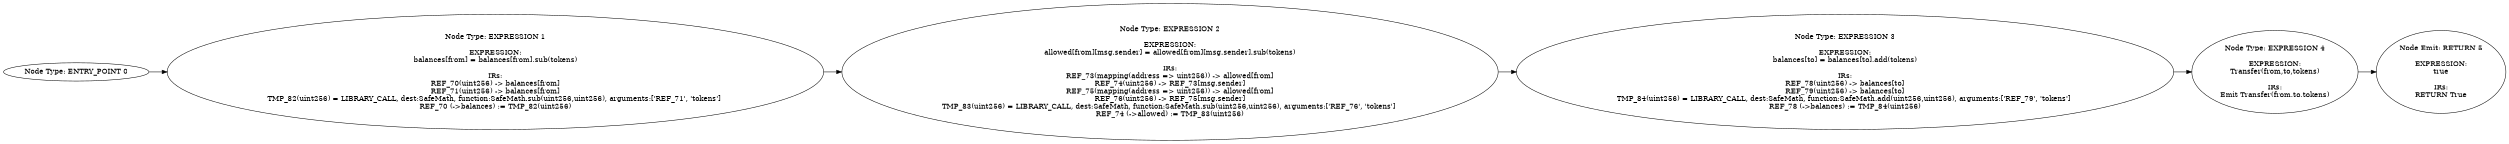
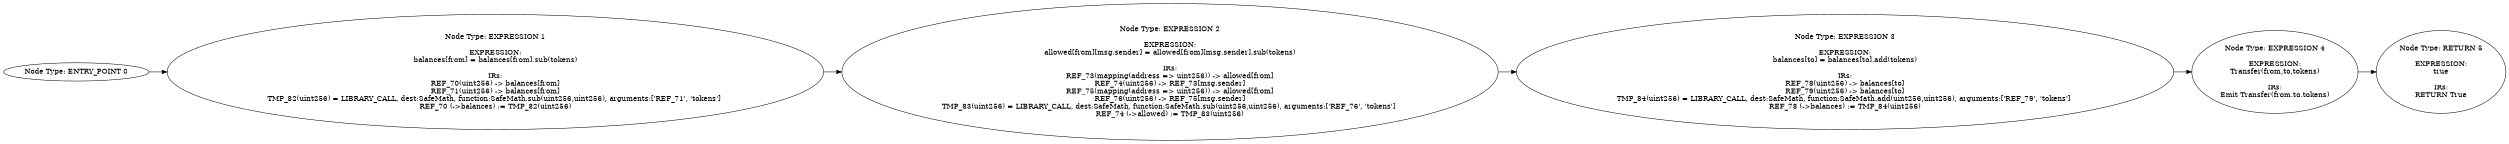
(2441, 72) -> (2441, 72)
